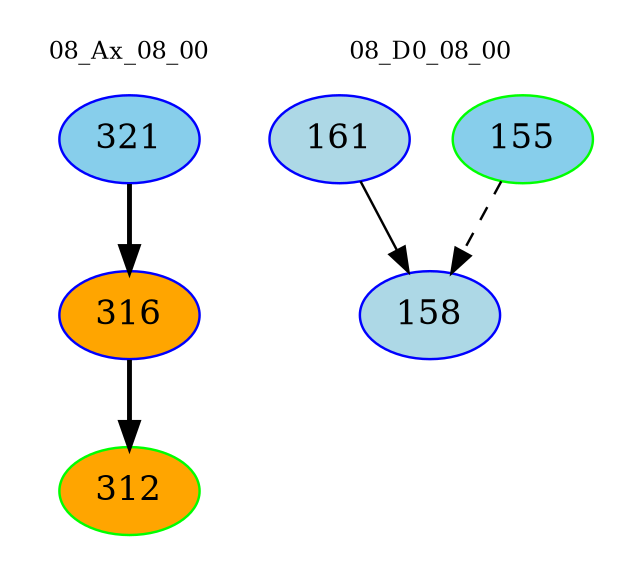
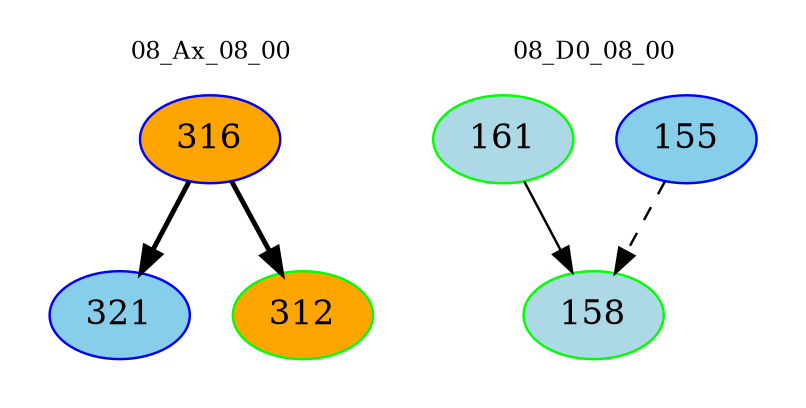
(340, 139) -> (503, 139)
(523, 139) -> (686, 139)
(129, 215) -> (171, 216)
(430, 315) -> (594, 315)
